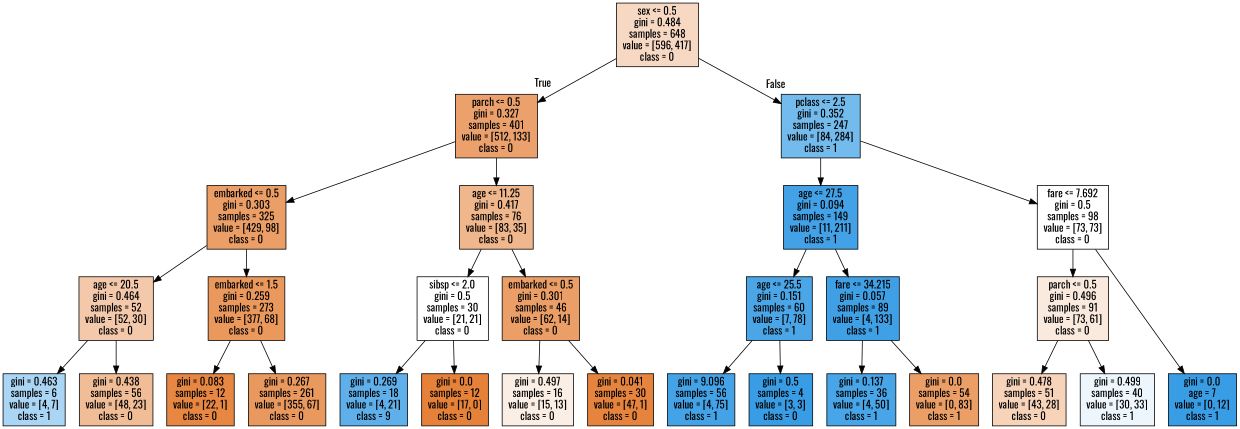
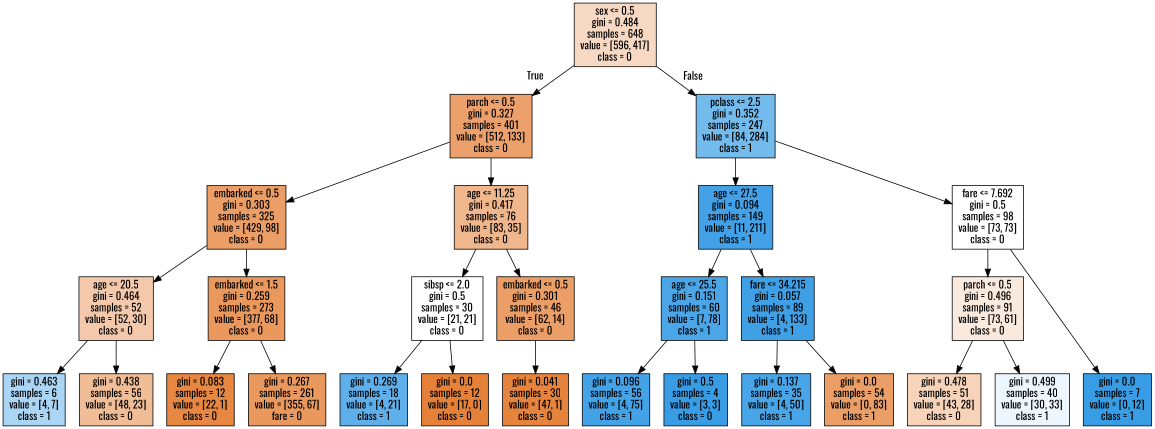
(287, 400) -> (287, 400)
(374, 400) -> (374, 400)
(538, 400) -> none
(701, 400) -> (616, 400)
(861, 400) -> (776, 400)
(1203, 400) -> (1117, 400)
